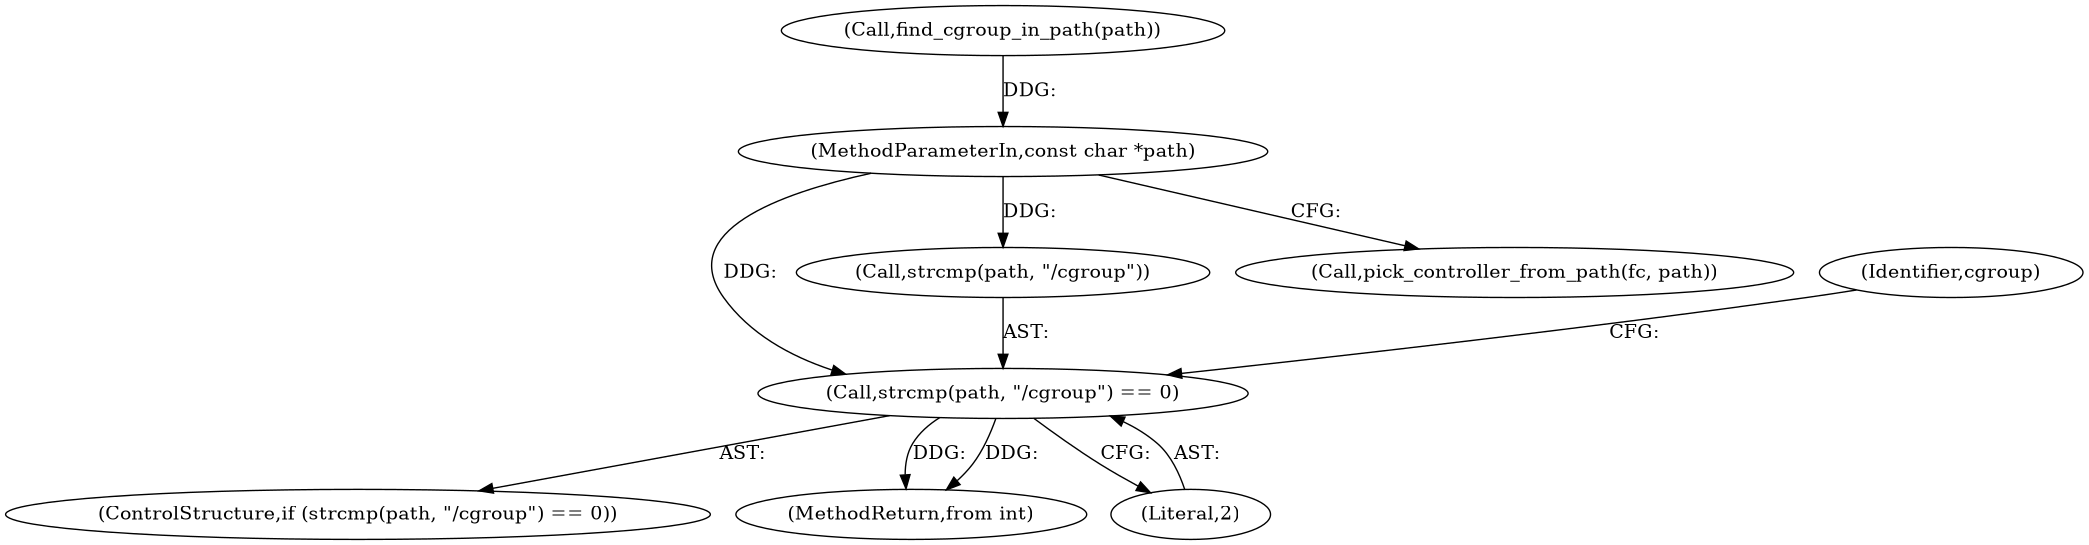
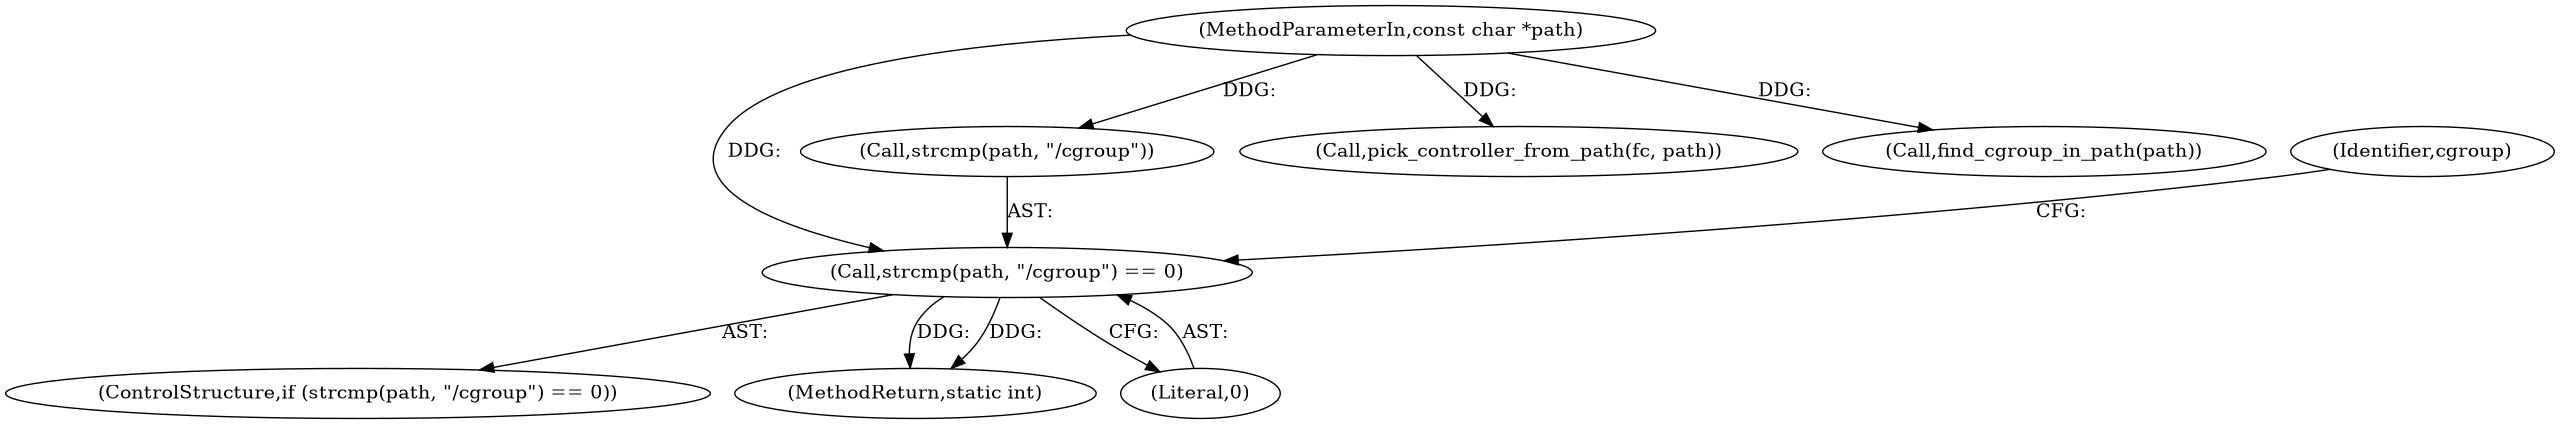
(1003, 84) -> (1713, 90)
(1319, 212) -> (1493, 91)
(911, 514) -> (915, 393)
(1191, 514) -> (1200, 393)
